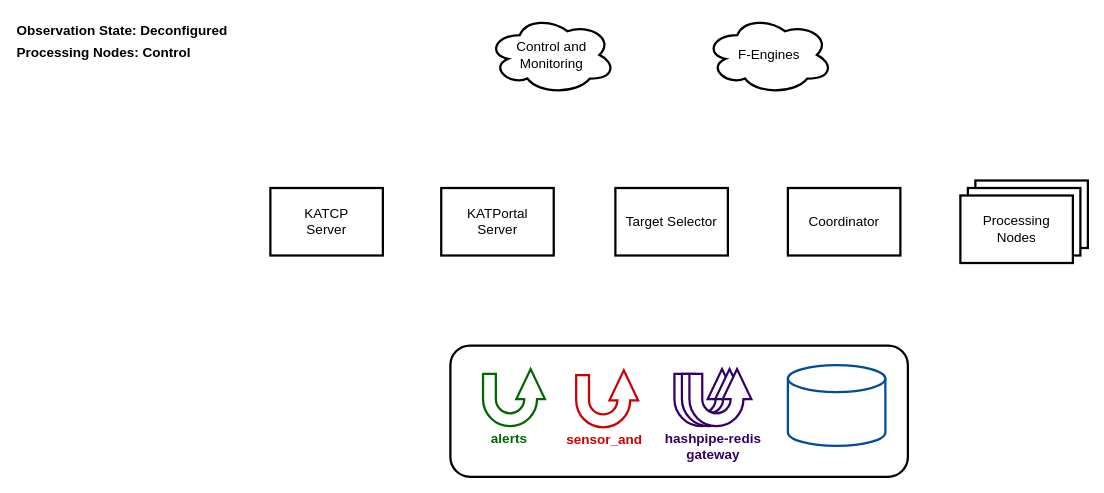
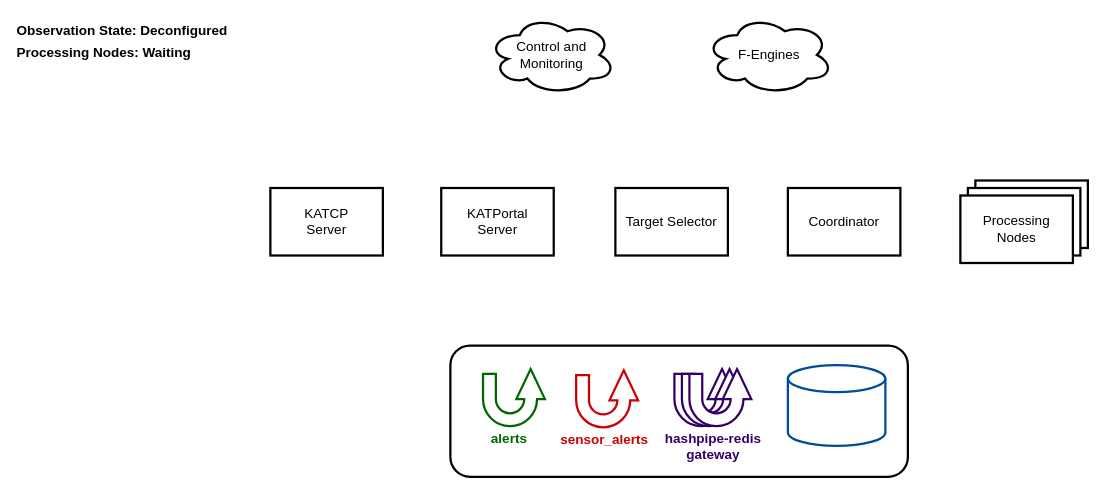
(74, 53) -> (73, 53)
(605, 440) -> (605, 440)
